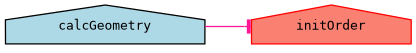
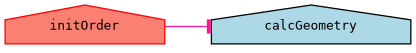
(225, 27) -> (185, 27)
